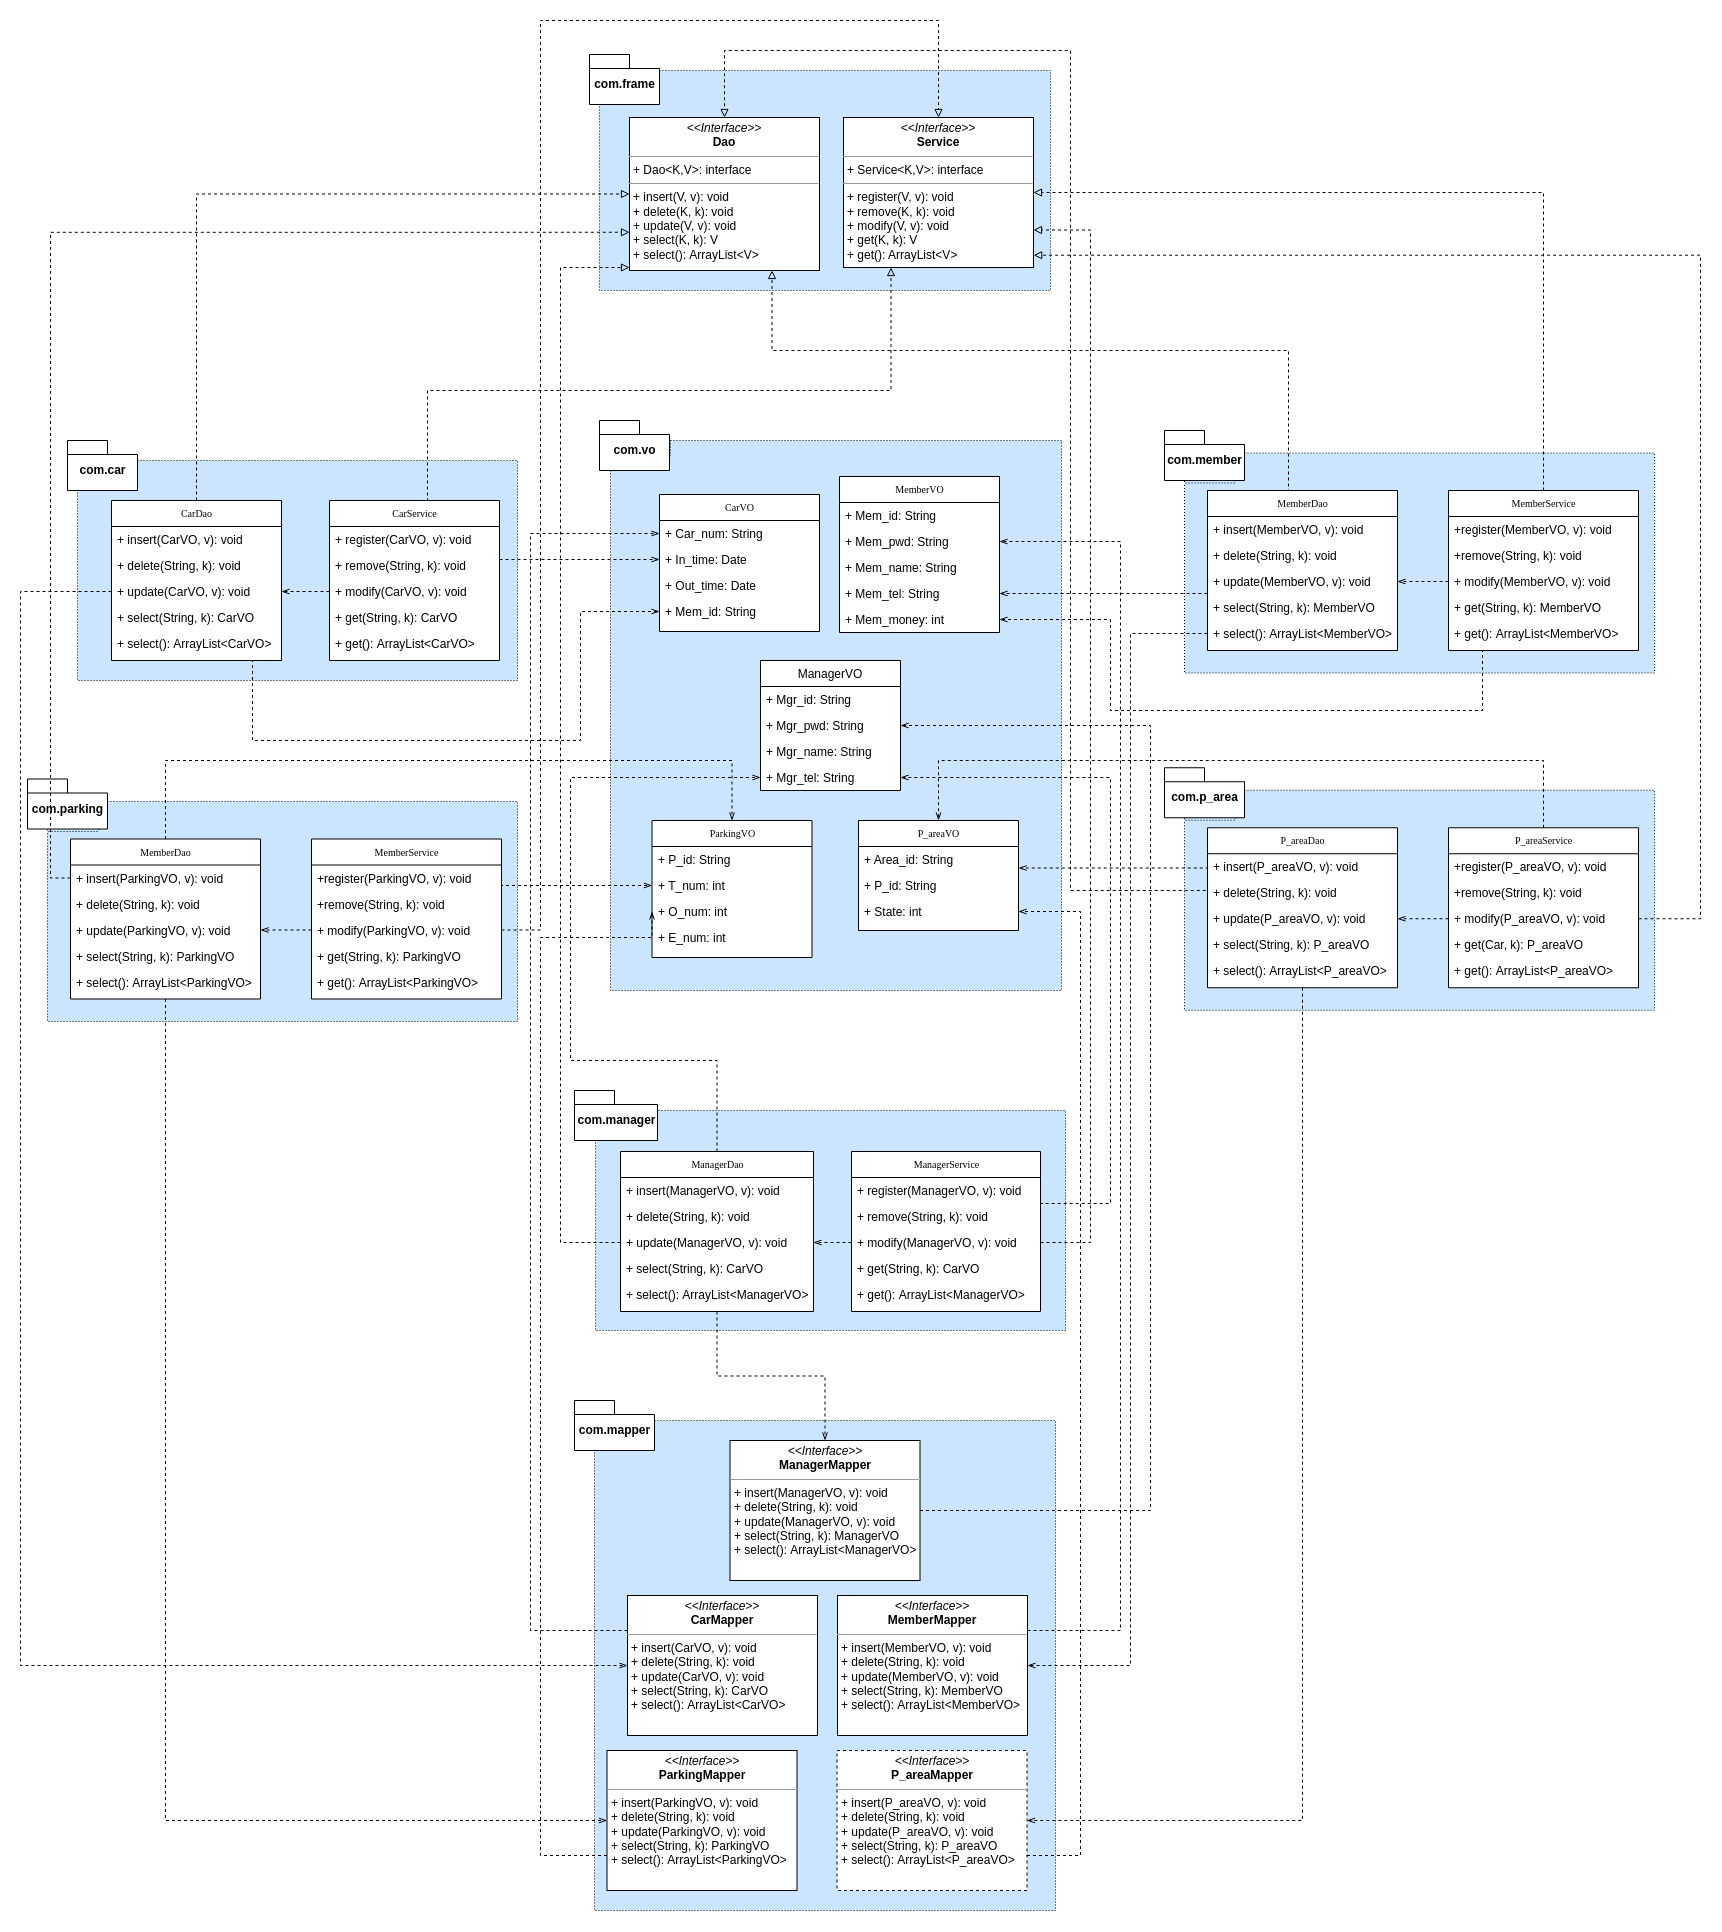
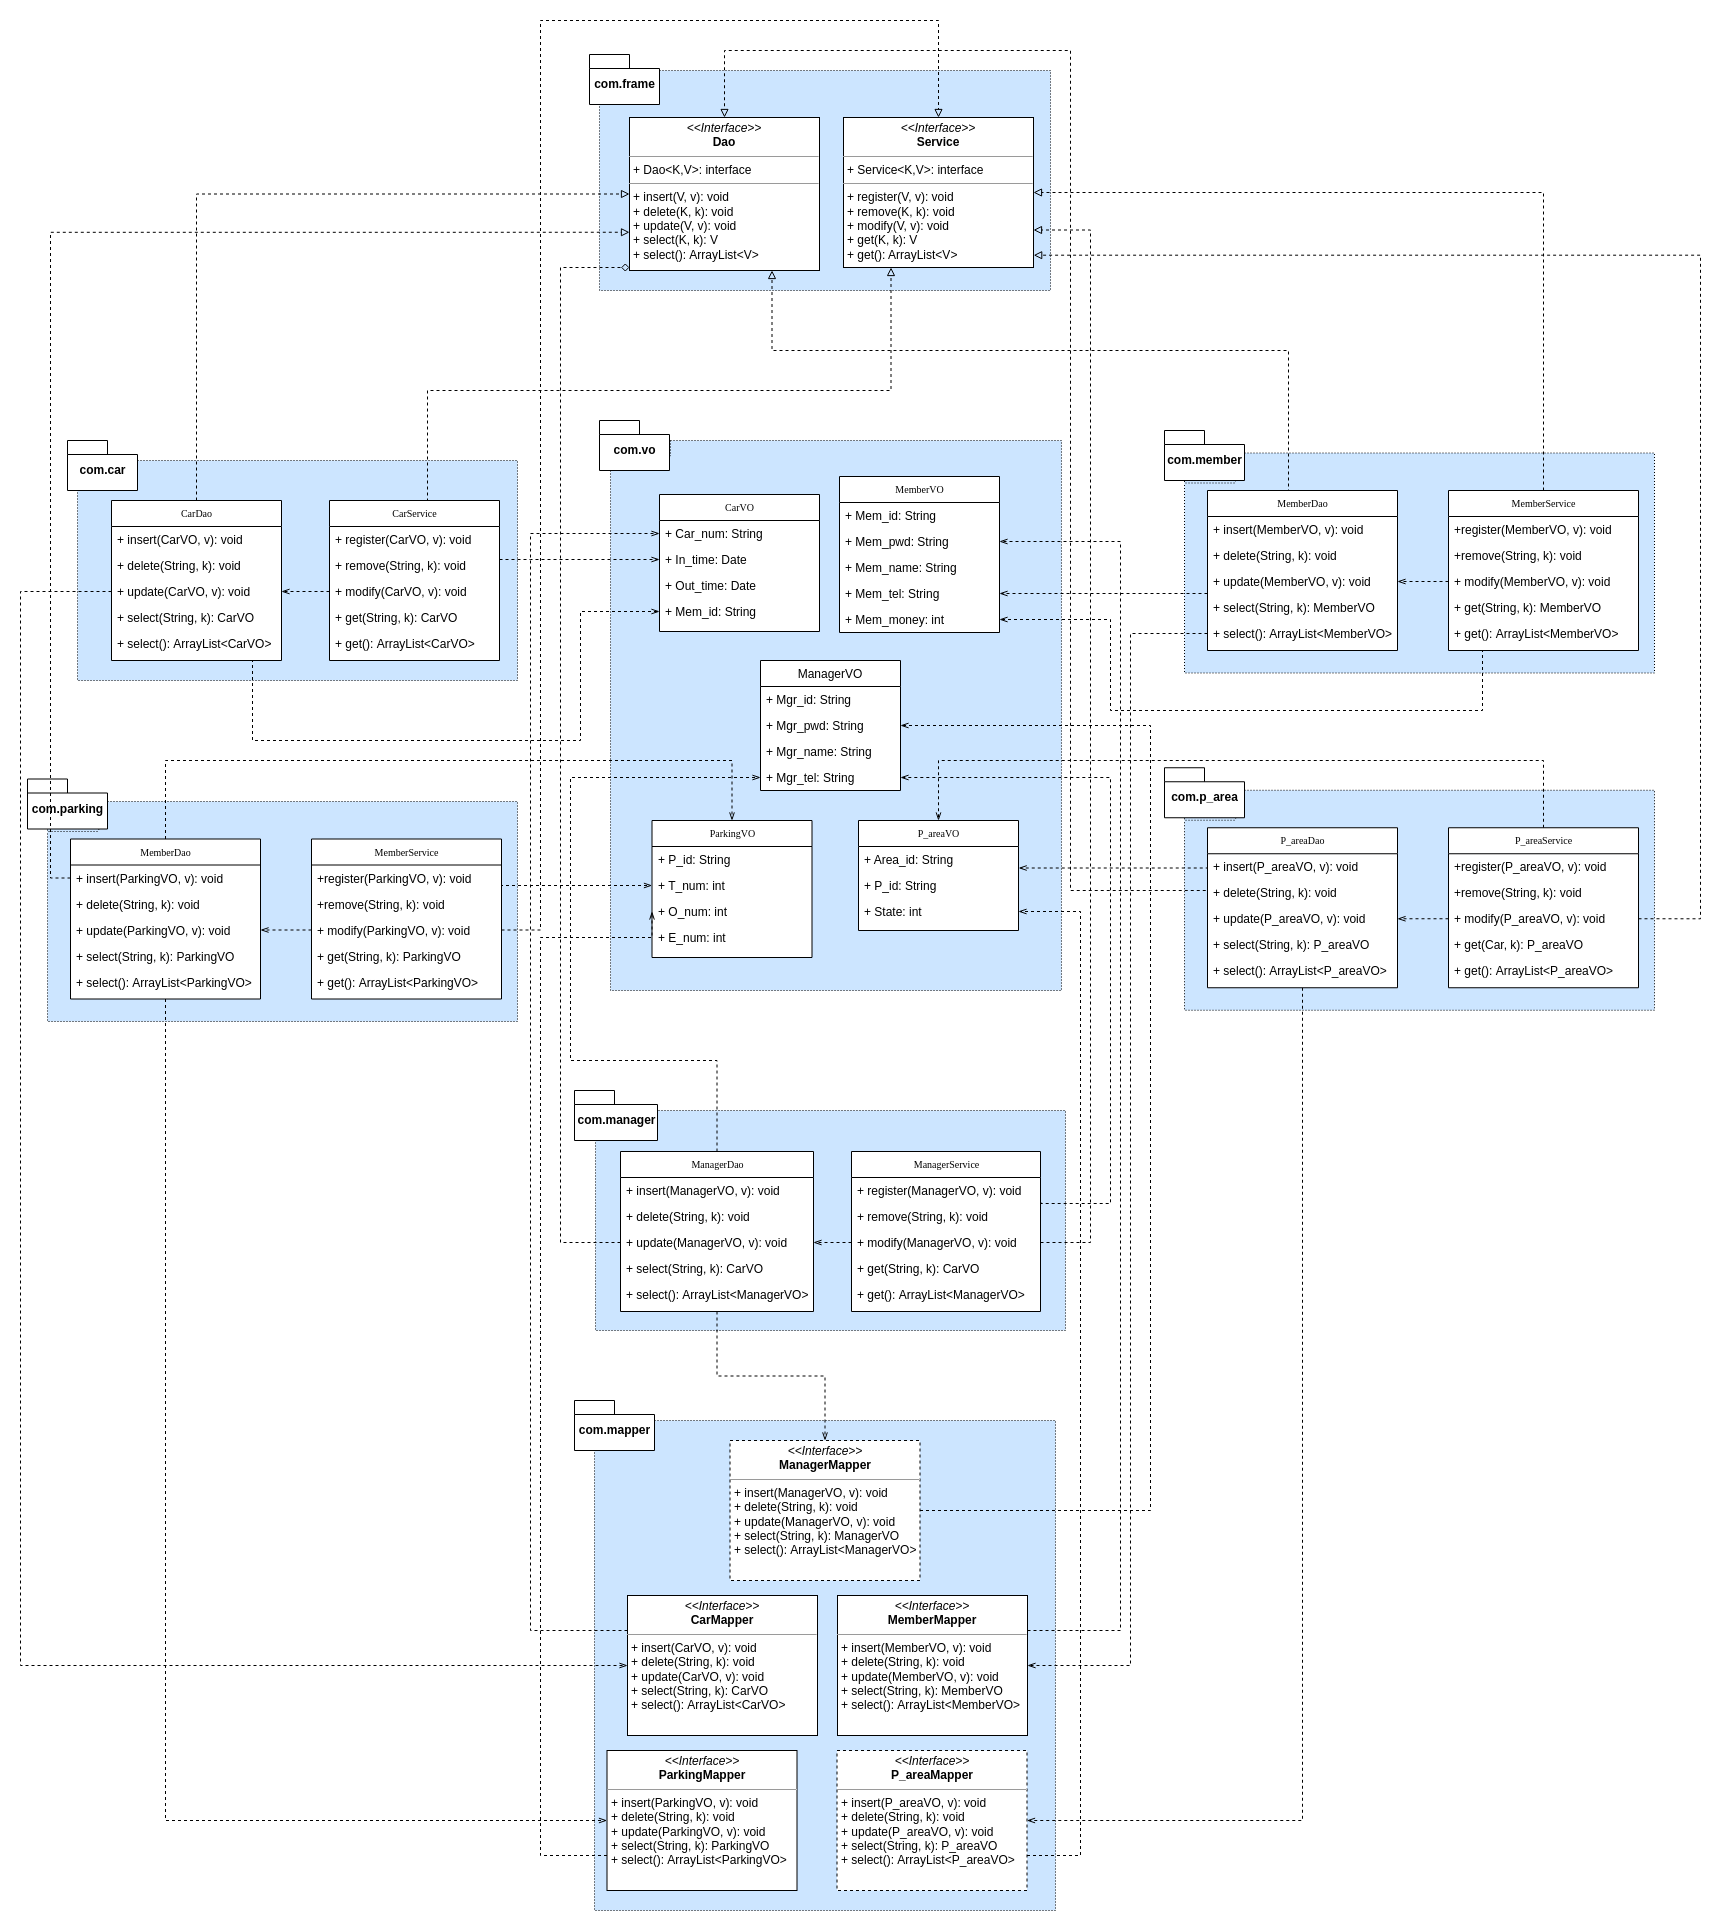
(620, 268) -> (620, 268)
(825, 1511) -> (825, 1511)
